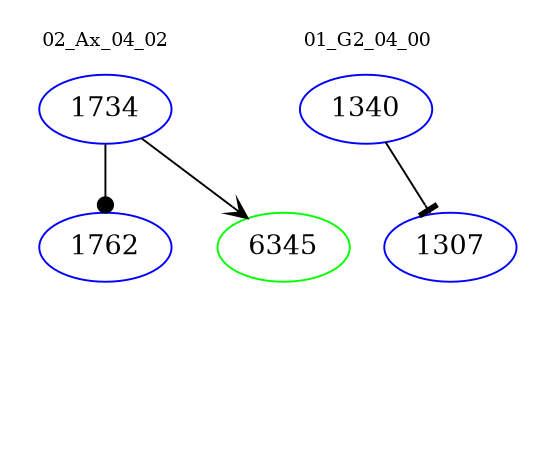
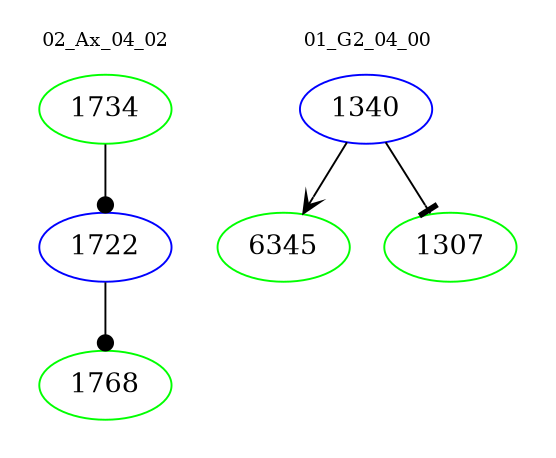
(105, 109) -> (105, 109)
(176, 164) -> (330, 170)
(105, 247) -> (105, 247)
(450, 247) -> (450, 247)
none -> (105, 385)
